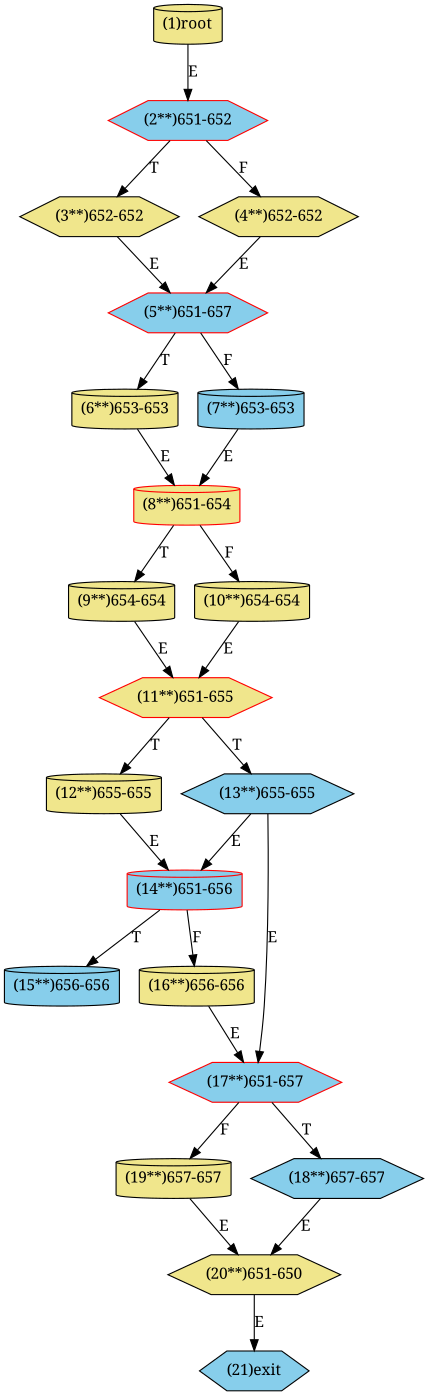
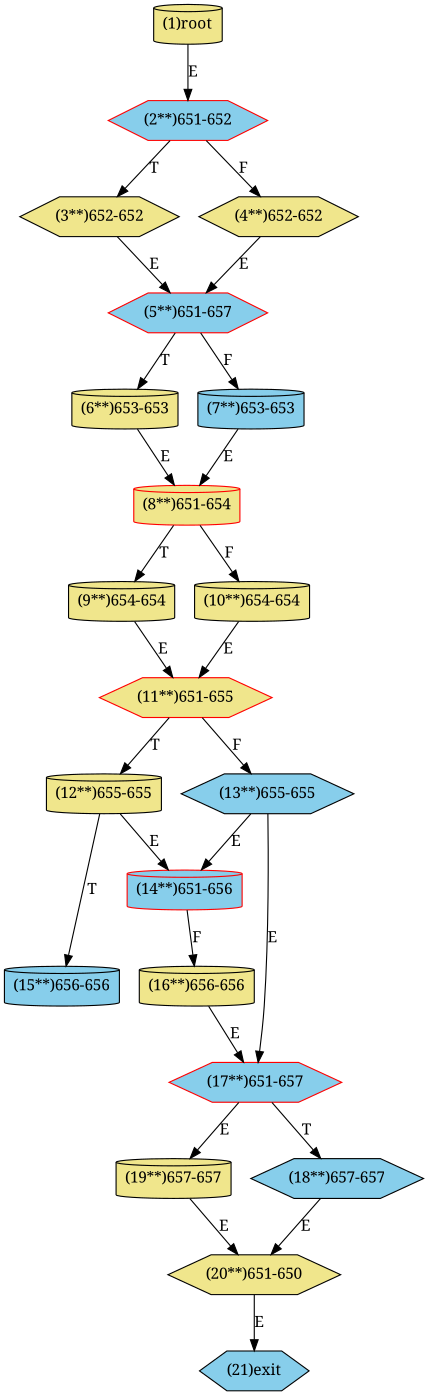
(237, 746) -> (237, 746)
(128, 935) -> (84, 884)
(225, 1130) -> (225, 1130)
